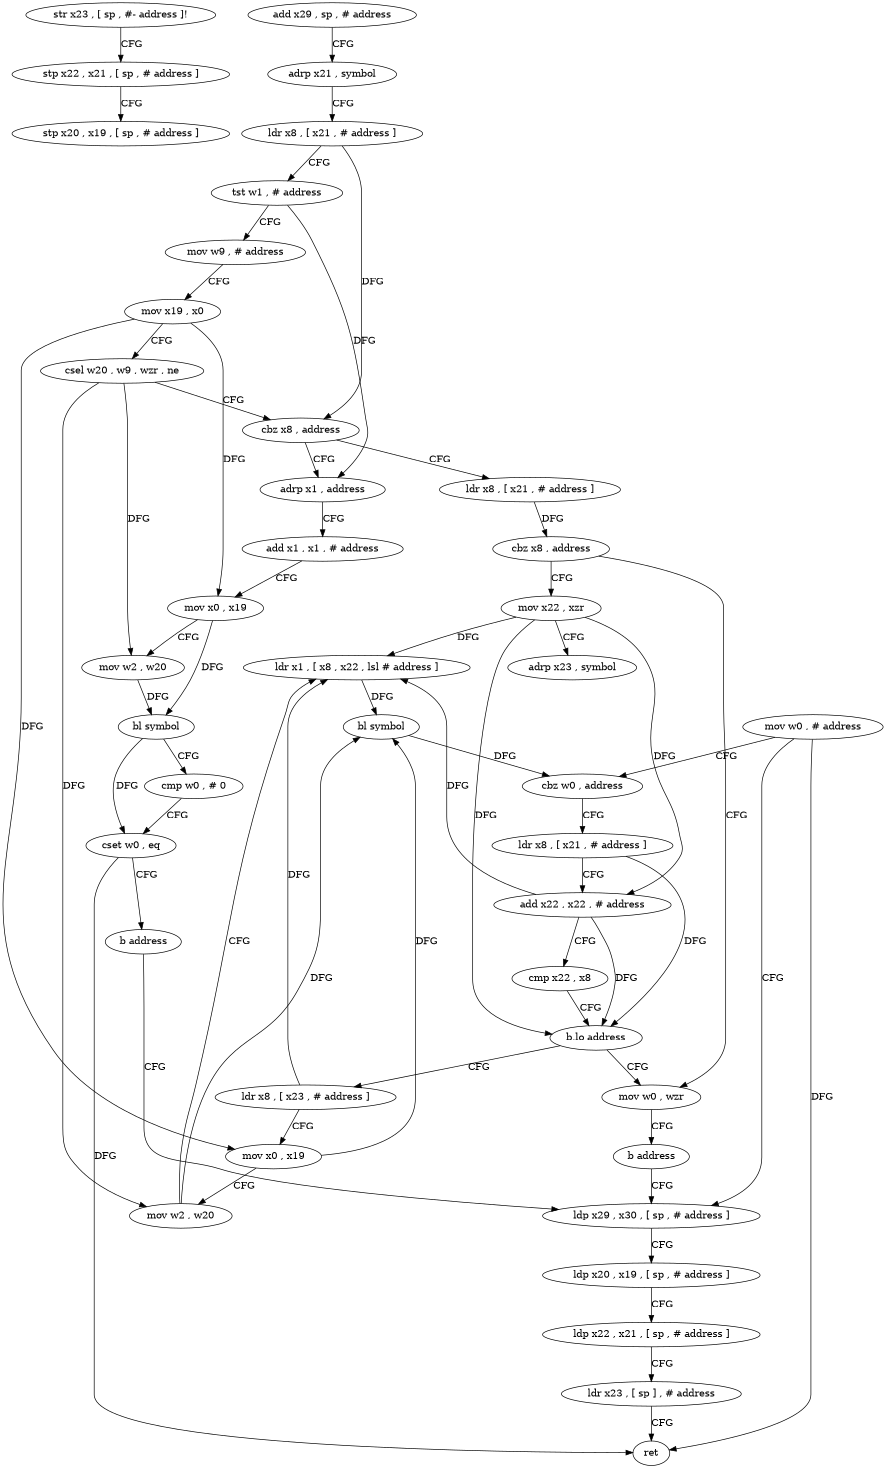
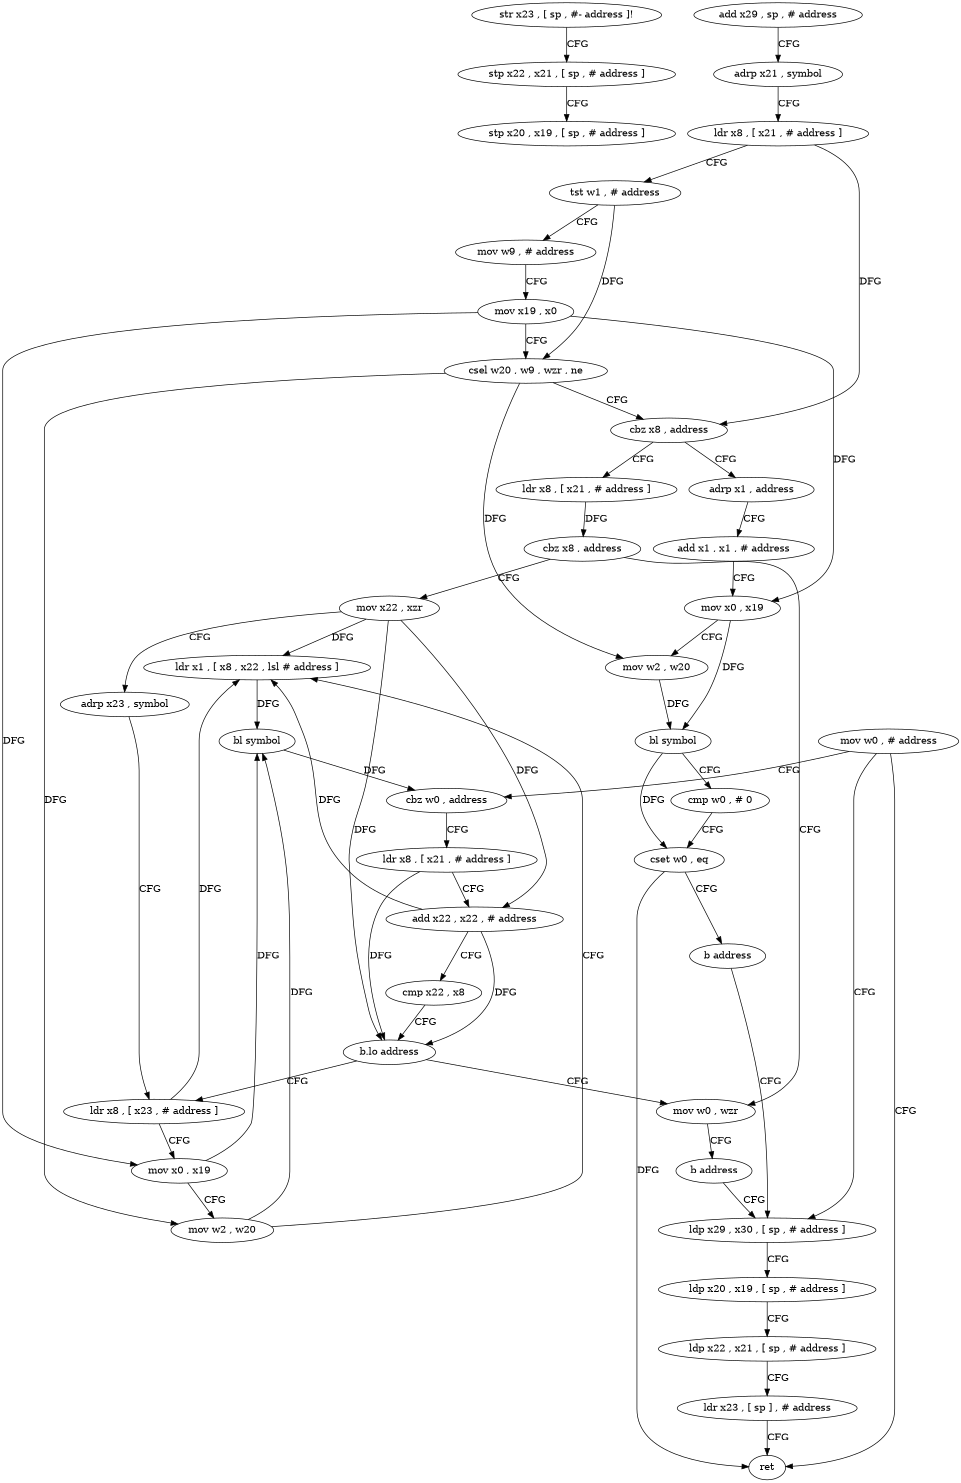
(351, 336) -> (598, 288)
none -> (139, 905)
(822, 1097) -> (906, 1112)
